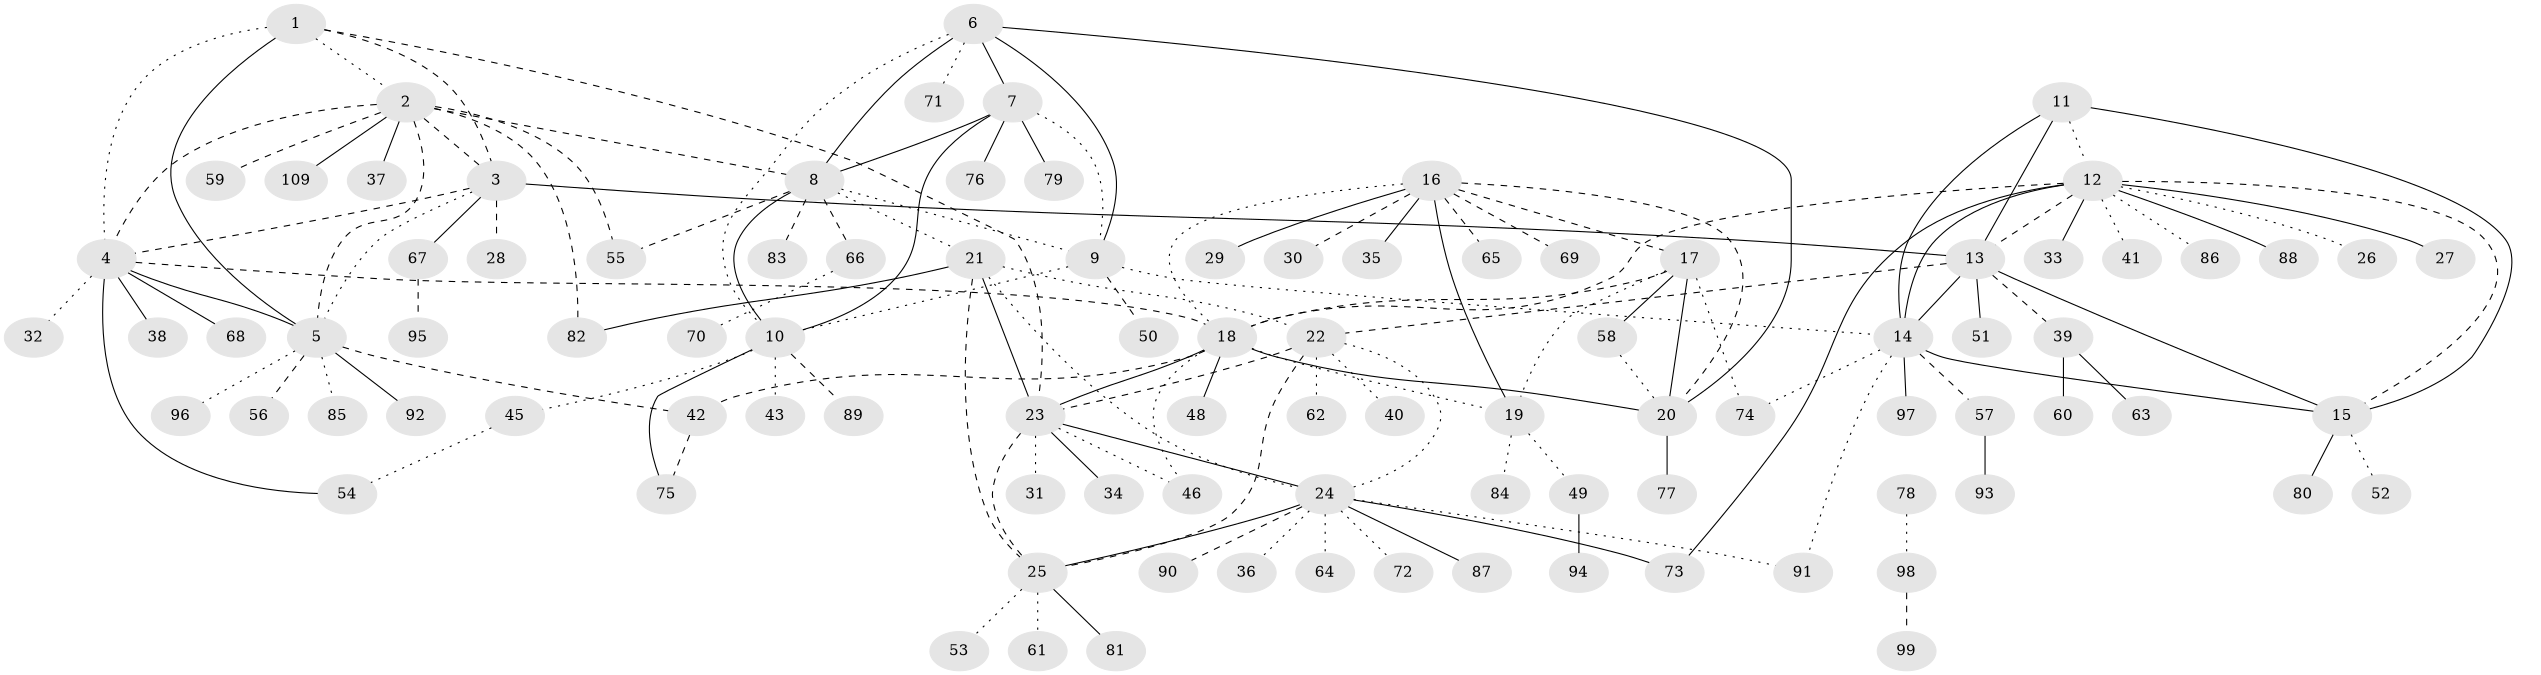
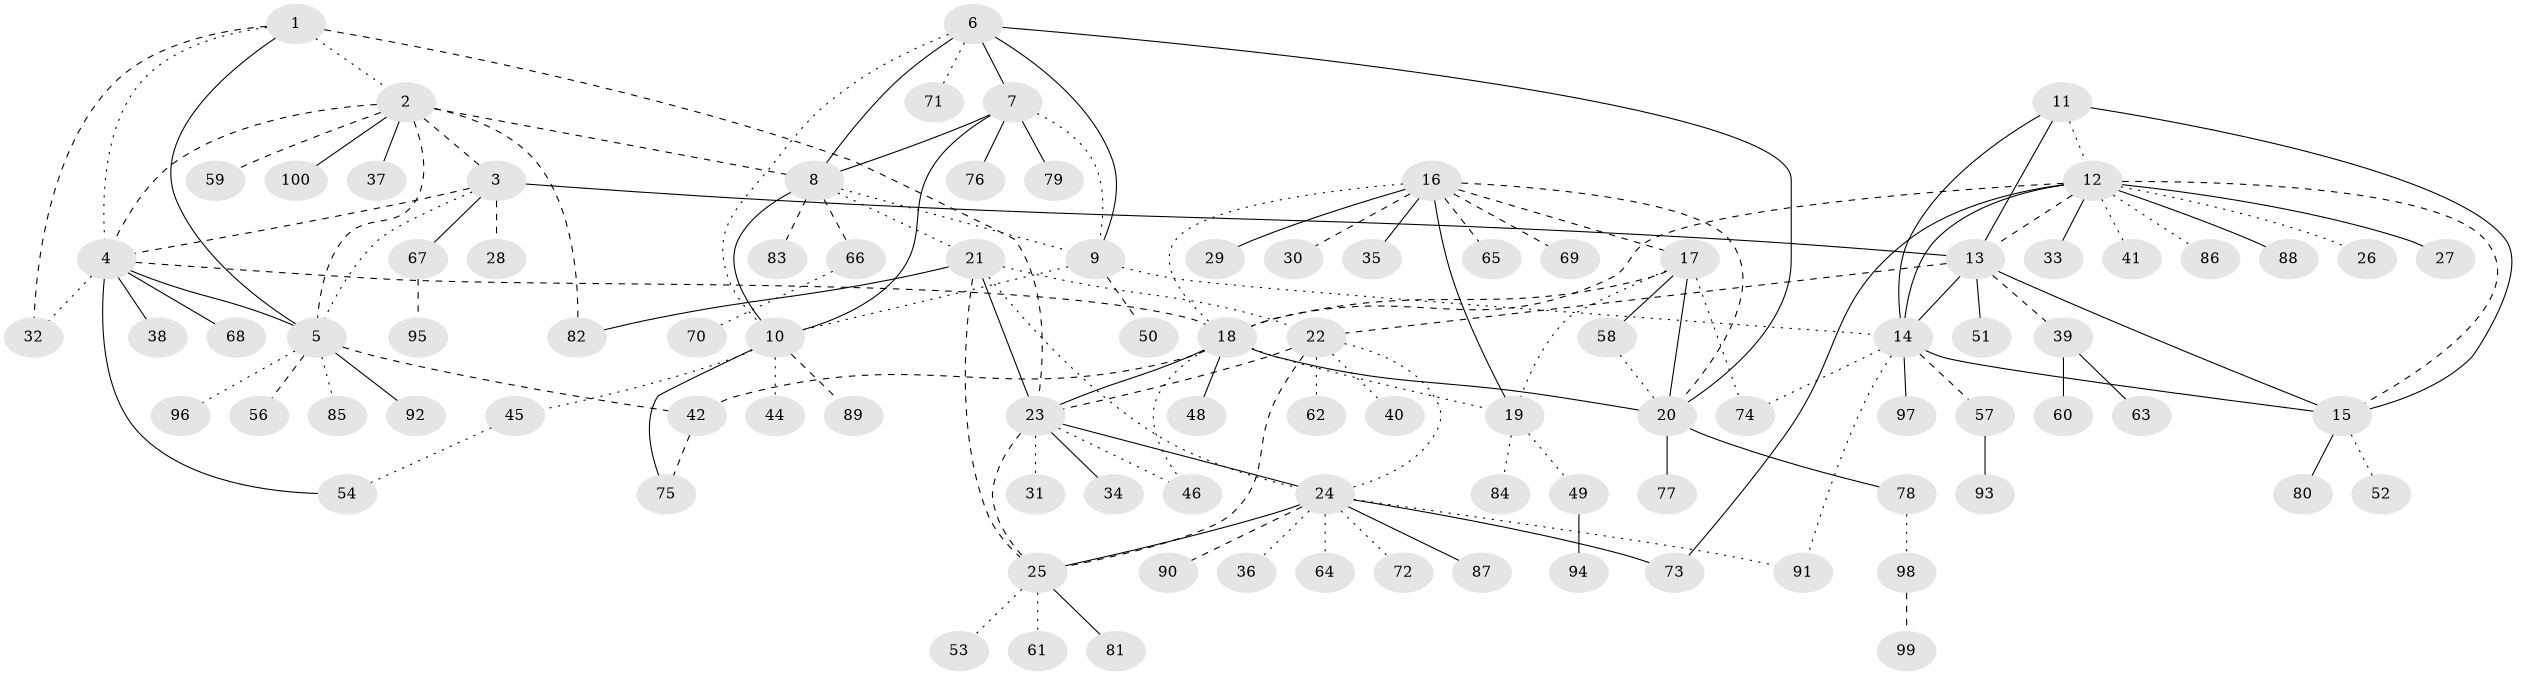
(429, 70) -> (88, 118)
(296, 181) -> (296, 181)
(616, 259) -> none
(775, 416) -> (775, 416)
none -> (1784, 461)
